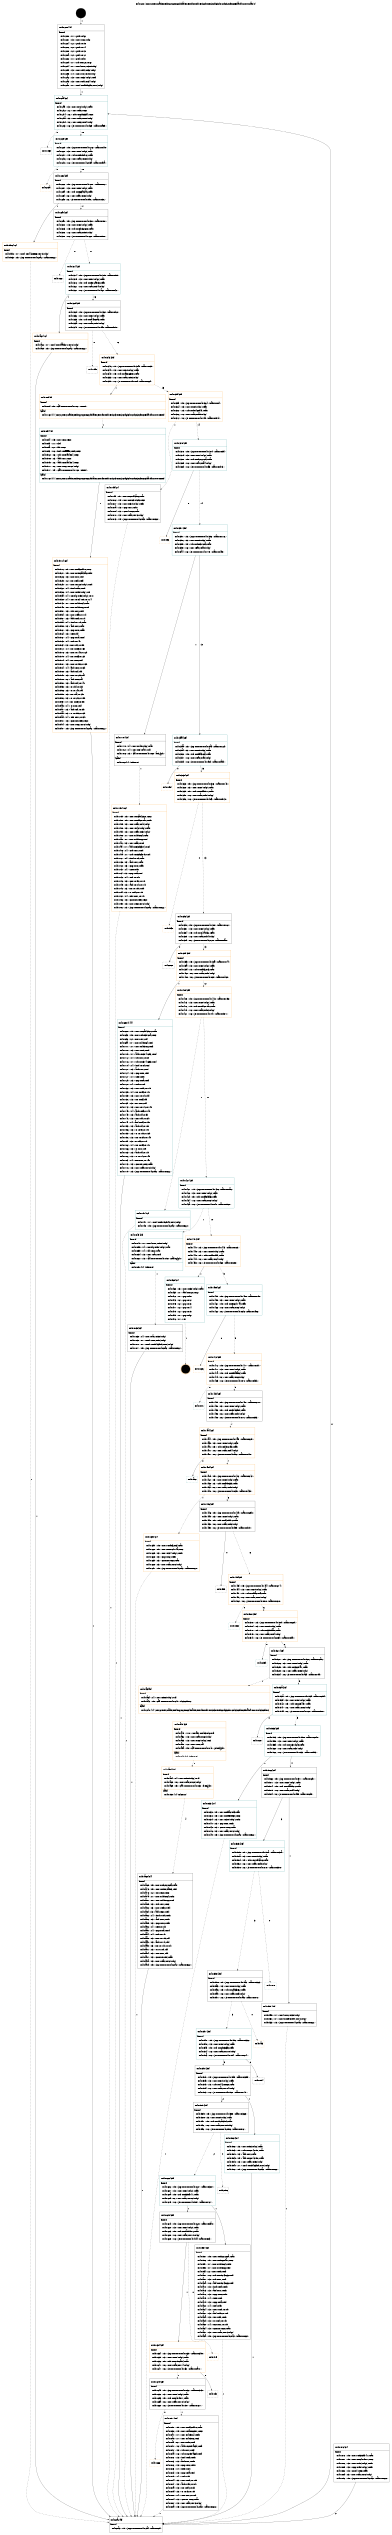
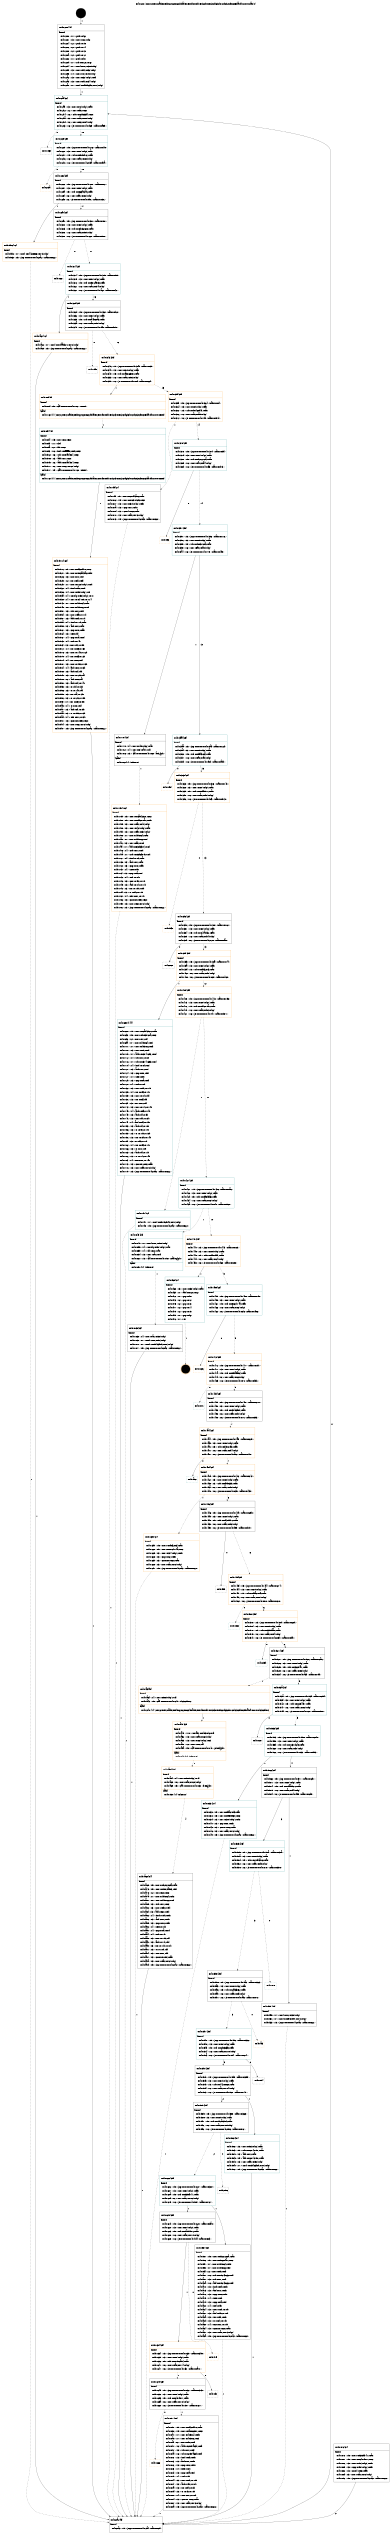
none -> (202, 1717)
